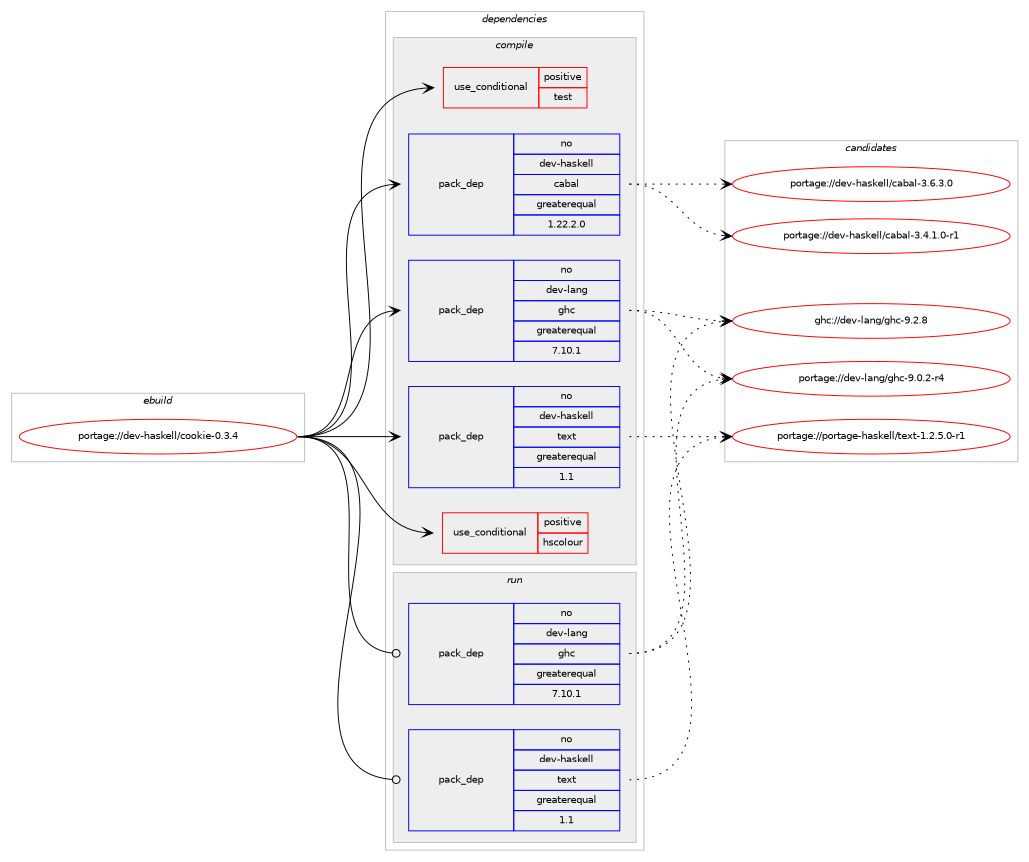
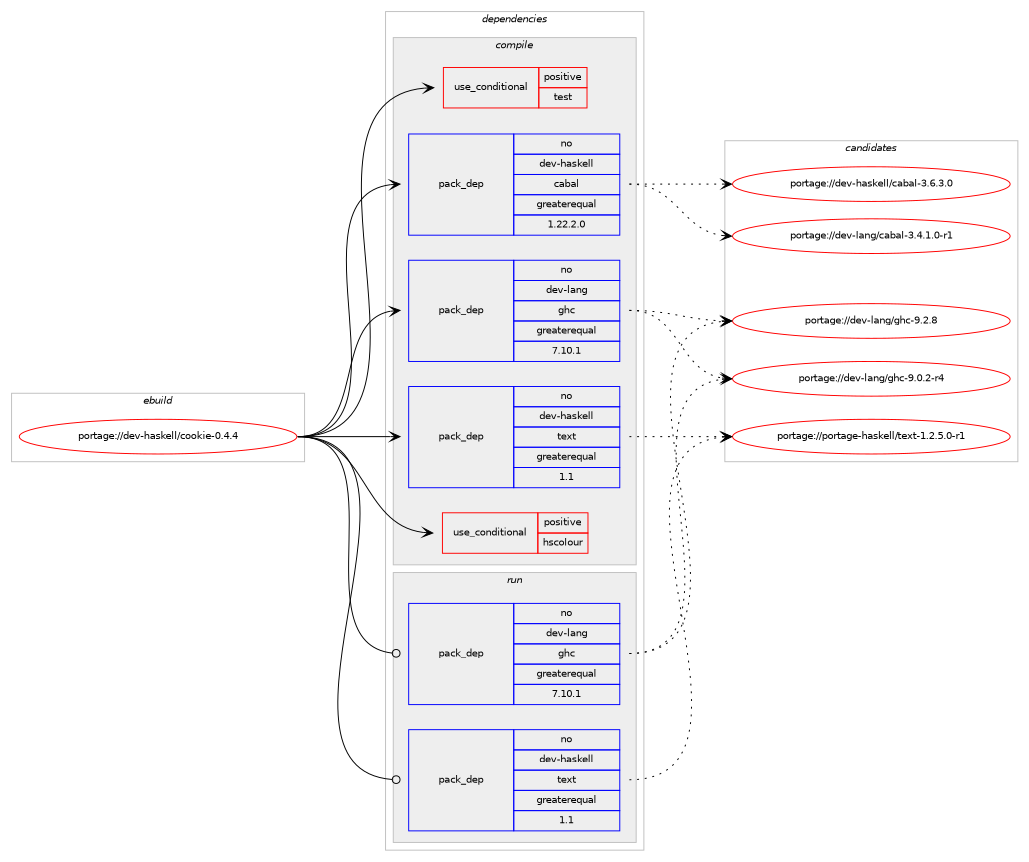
(871, 236) -> (871, 236)
(871, 321) -> (871, 321)
(158, 437) -> (158, 437)
